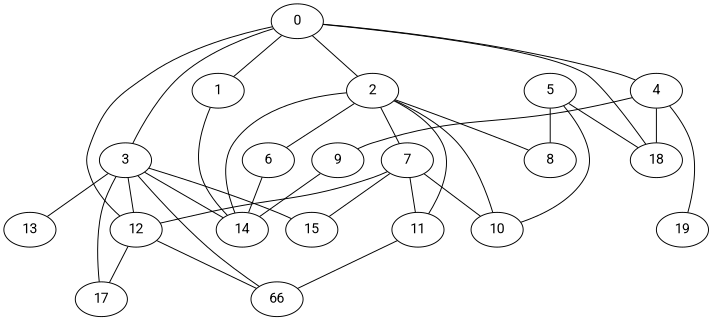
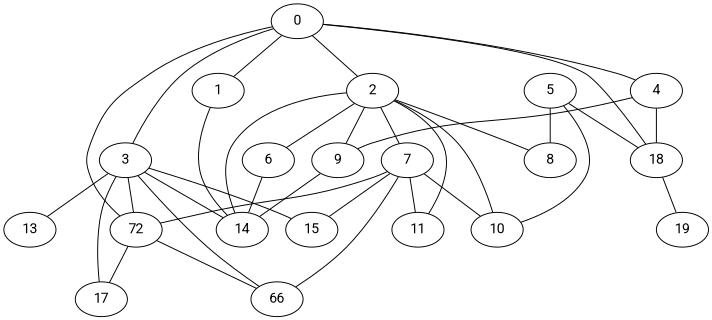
none -> (355, 126)
(694, 157) -> (669, 195)
(136, 230) -> (136, 230)
(348, 264) -> (354, 239)
